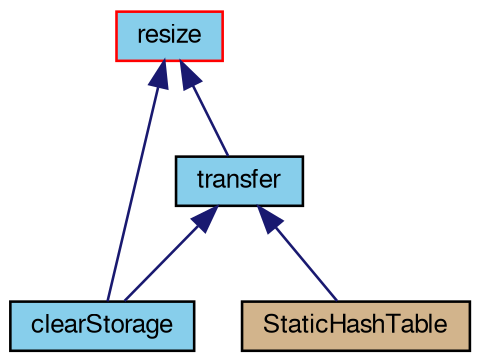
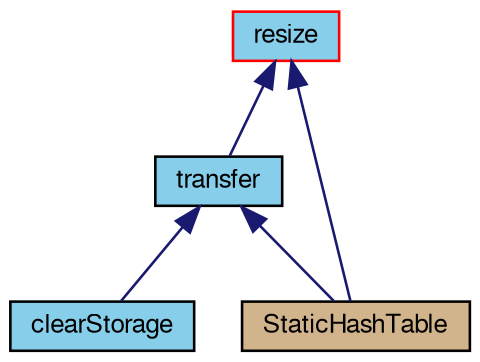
(133, 194) -> (324, 194)
